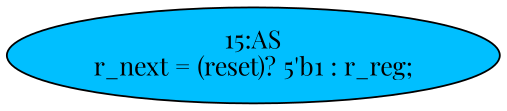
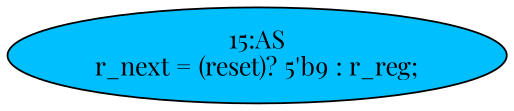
(253, 55) -> (257, 55)
